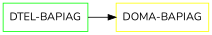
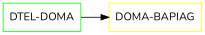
(46, 17) -> (42, 17)
